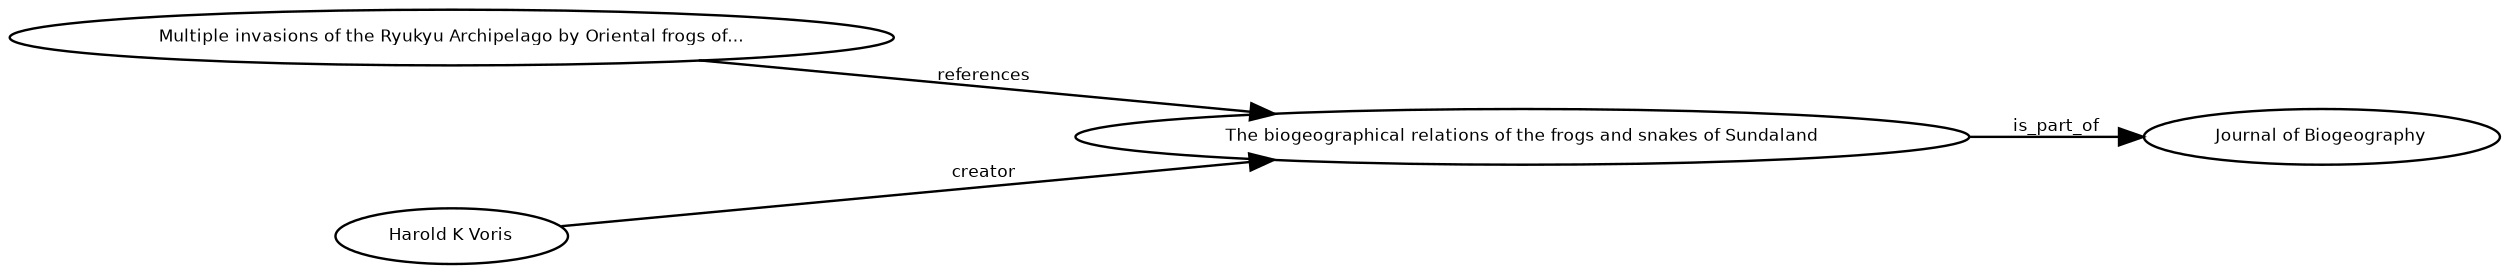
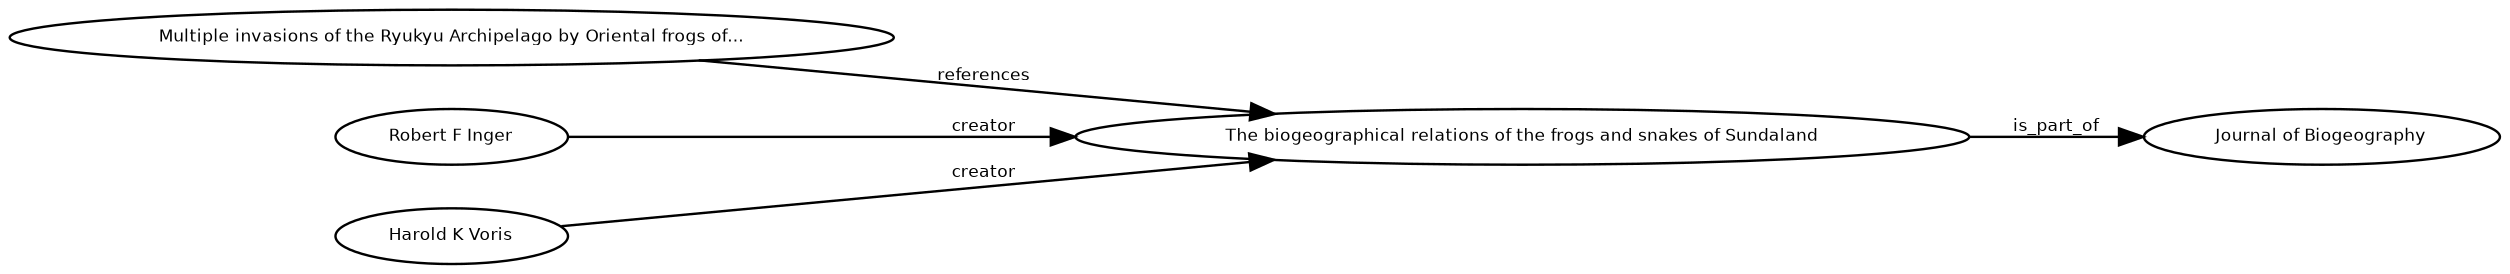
none -> (452, 137)
